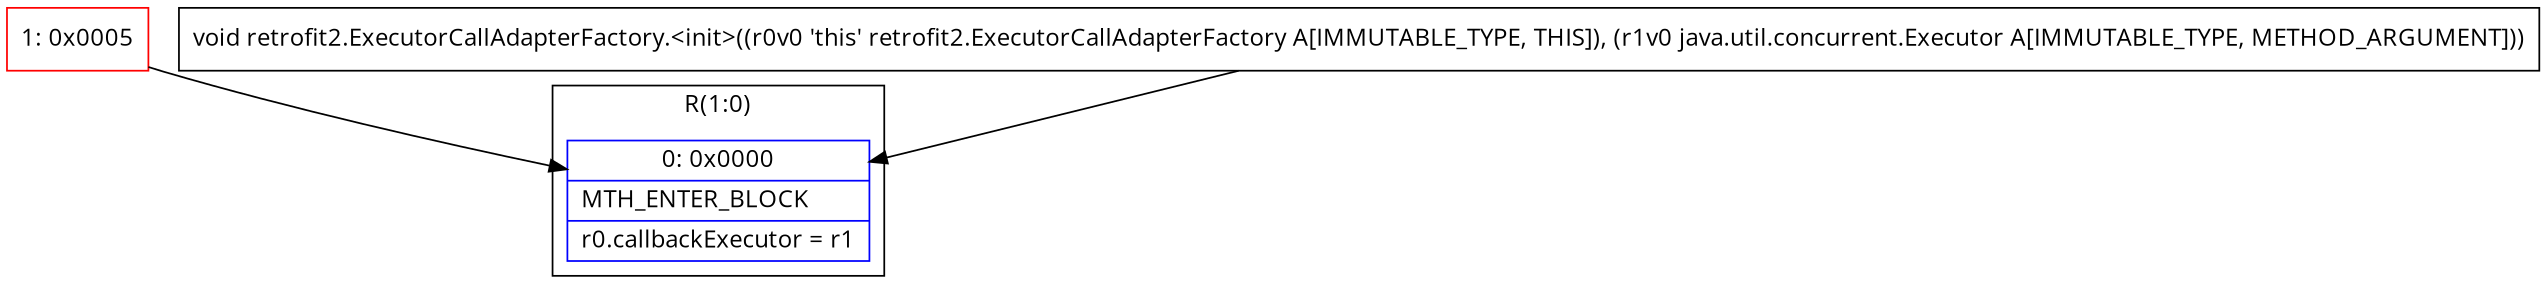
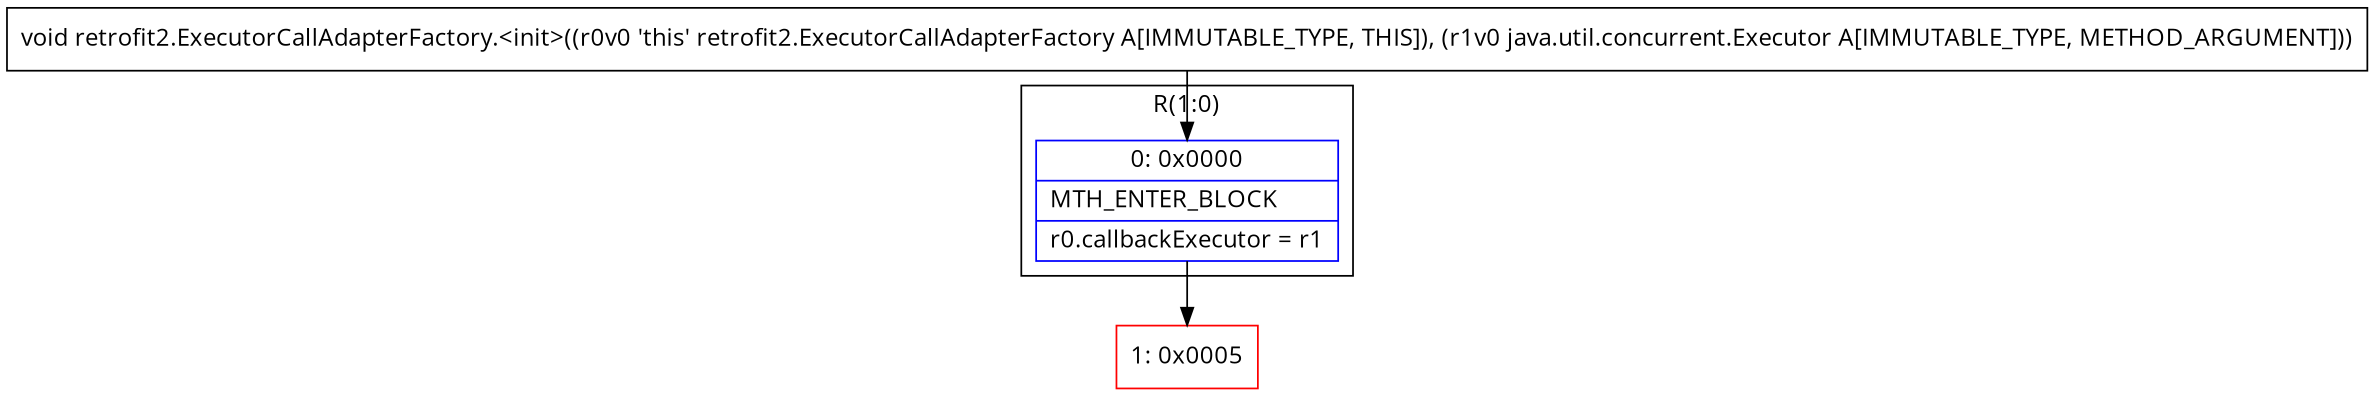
(348, 120) -> (1187, 287)
